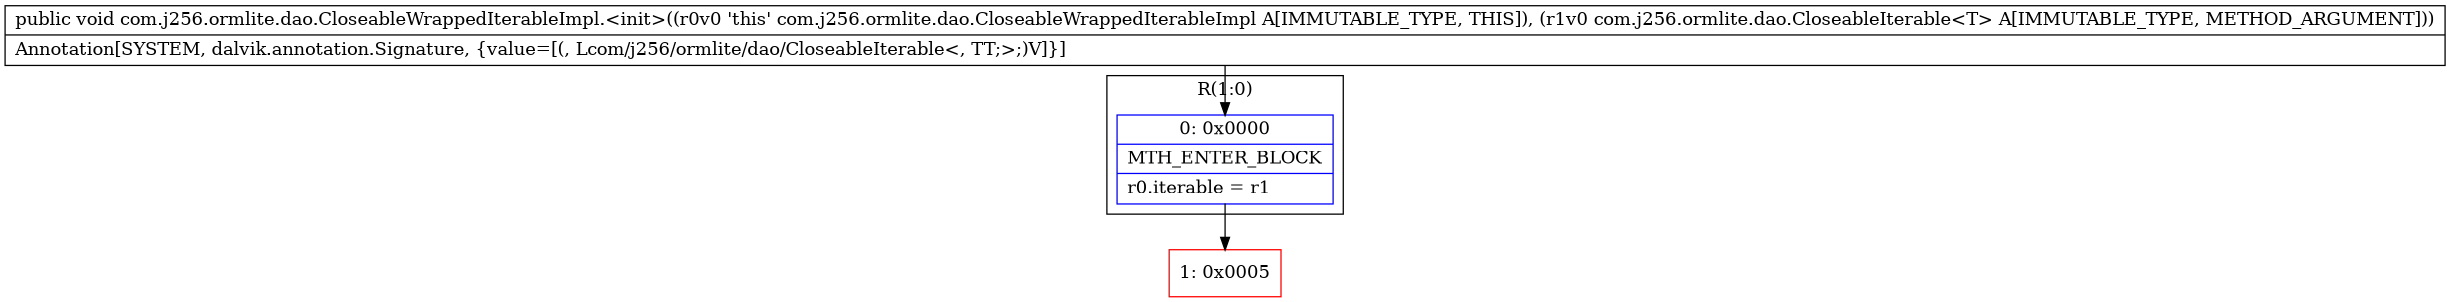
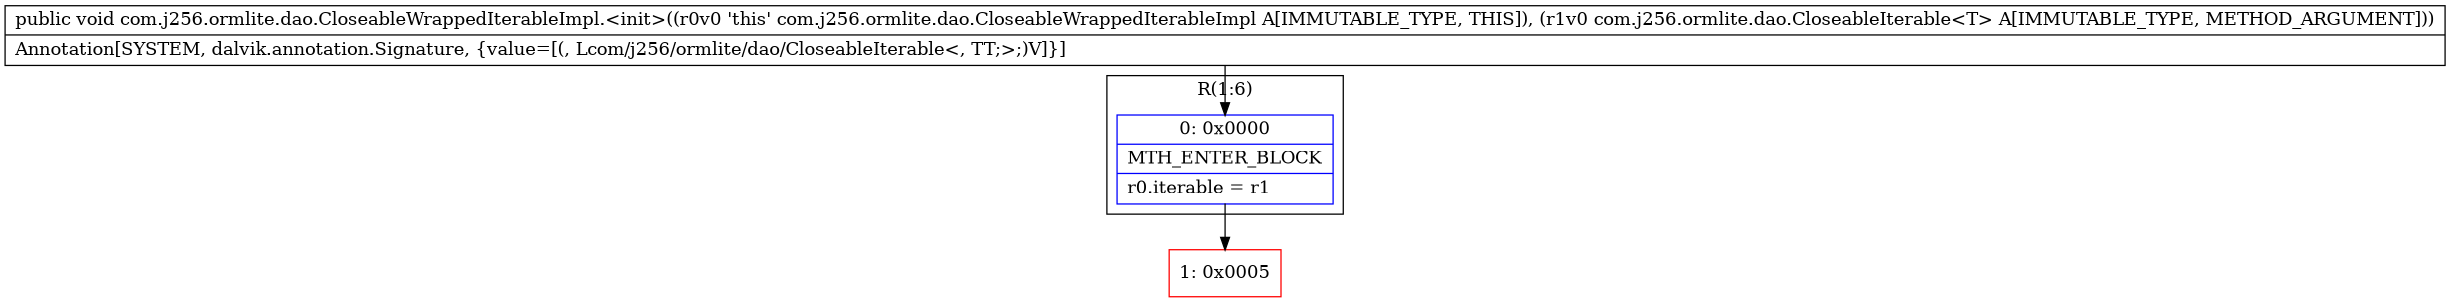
(1225, 90) -> (1225, 90)
